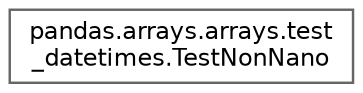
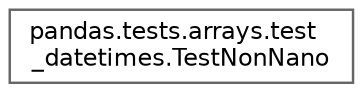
(181, 46) -> (181, 46)
